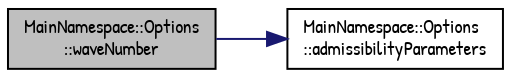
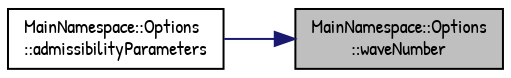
(241, 39) -> (249, 39)
